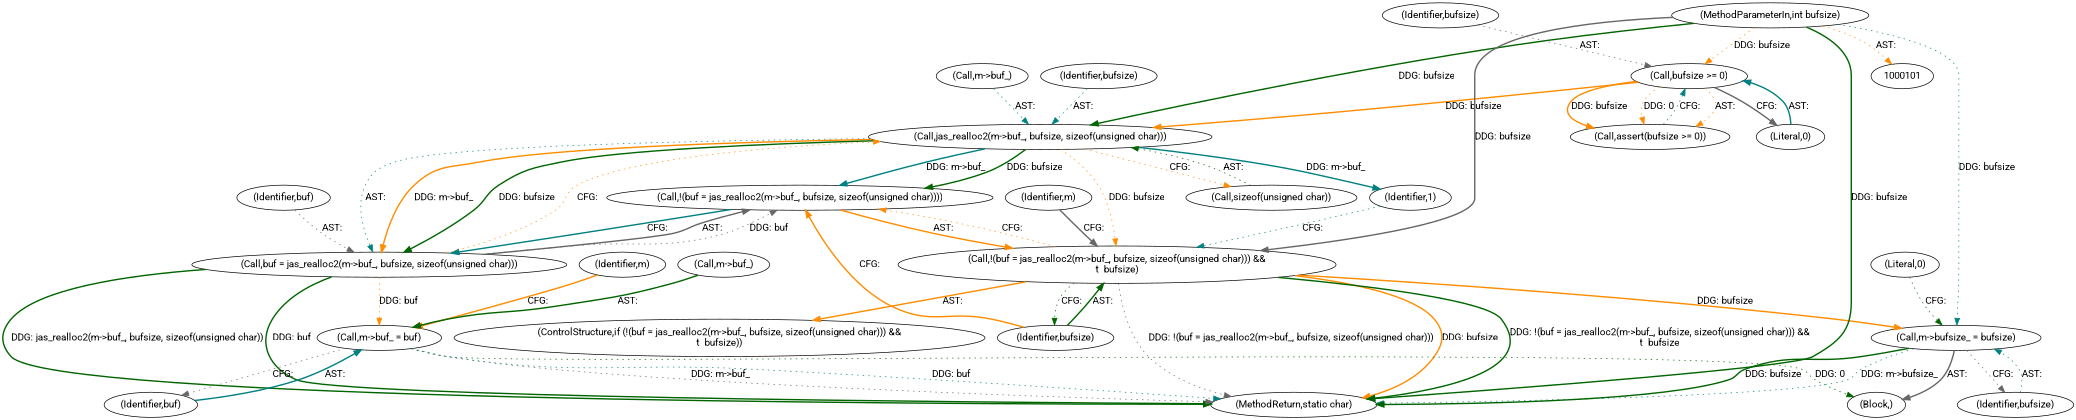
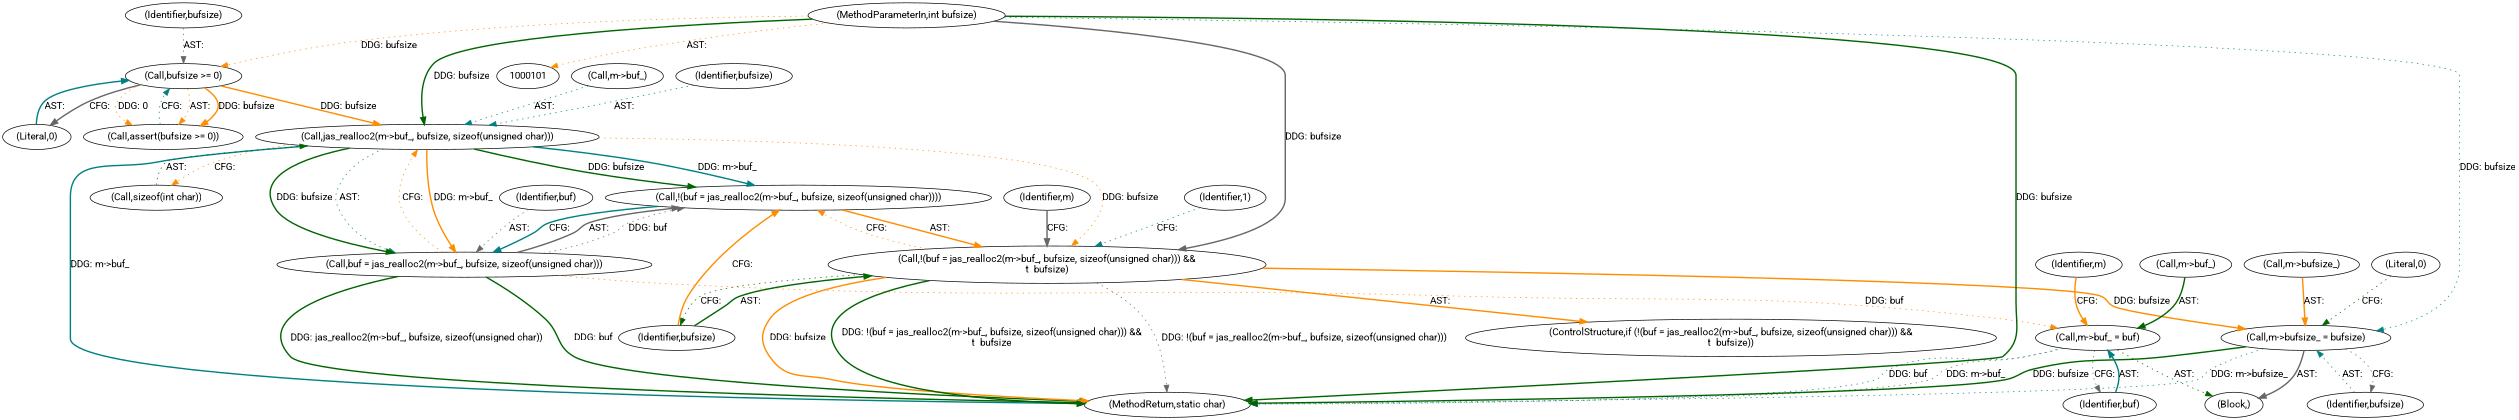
(1256, 163) -> (372, 383)
(1271, 198) -> (156, 198)
none -> (2302, 265)
(1830, 374) -> (2186, 374)
